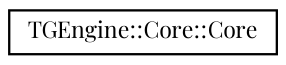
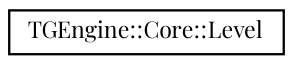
(143, 32) -> (146, 32)
